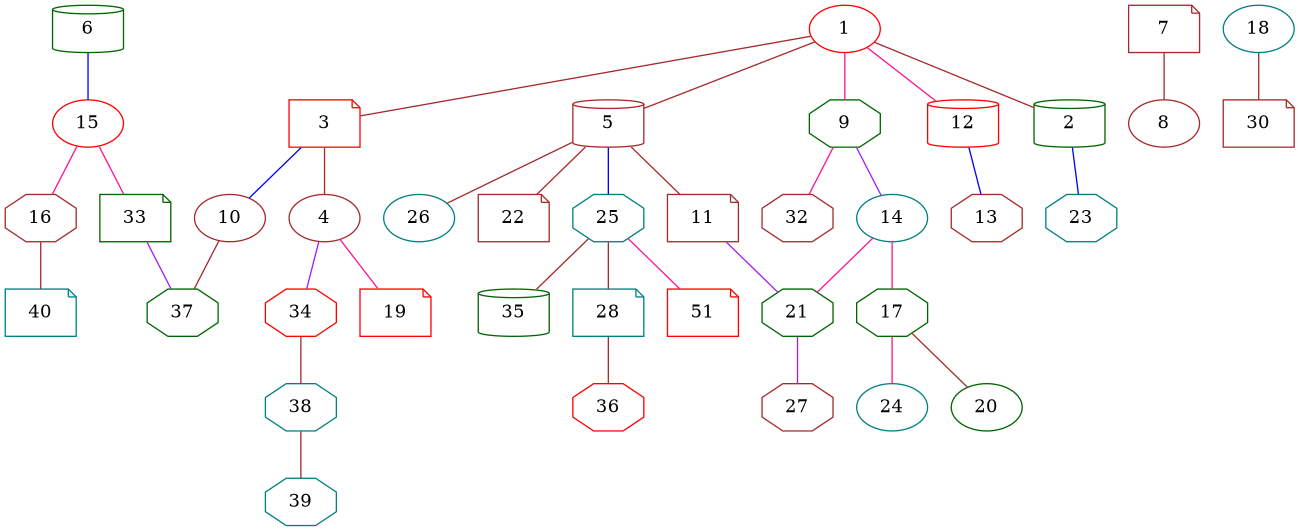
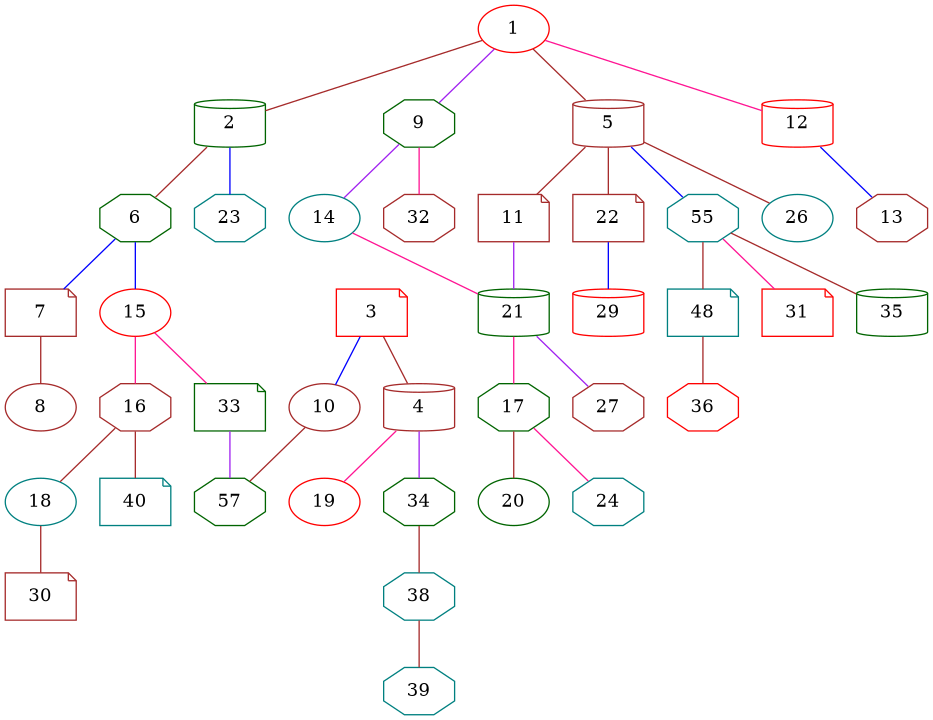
(88, 29) -> (135, 218)
(585, 76) -> none
(845, 76) -> (467, 76)
none -> (181, 172)
(325, 218) -> (419, 407)
(608, 218) -> (703, 218)
none -> (90, 264)
(892, 266) -> (514, 360)
(183, 313) -> (230, 502)
(301, 313) -> (419, 502)
(395, 313) -> (325, 502)
(608, 313) -> (703, 313)
none -> (608, 313)
(703, 313) -> (798, 313)
(798, 313) -> (514, 313)
(892, 407) -> (608, 502)
none -> (88, 455)
